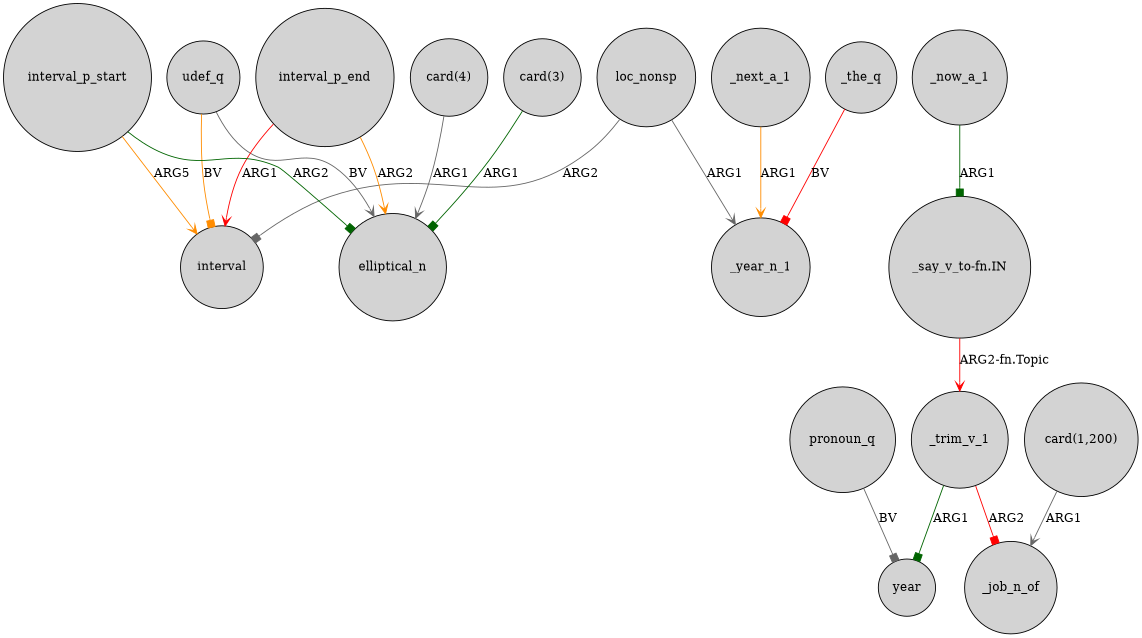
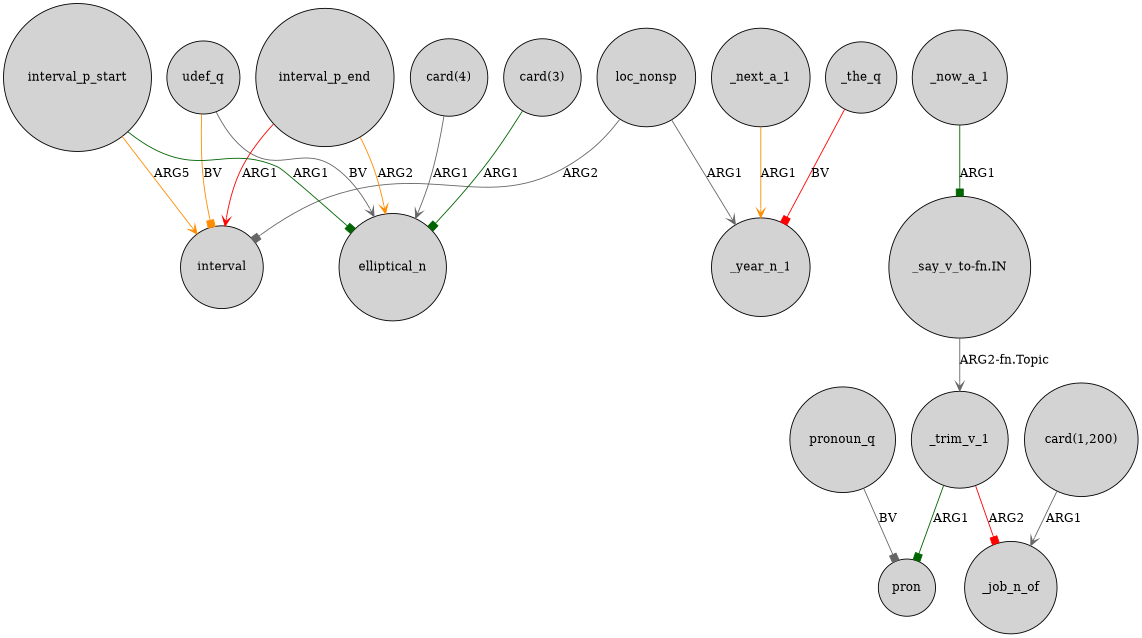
(311, 174) -> (311, 174)
(960, 360) -> (960, 360)
(907, 588) -> (907, 588)
